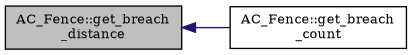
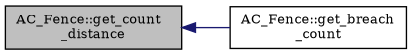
(94, 28) -> (94, 28)
